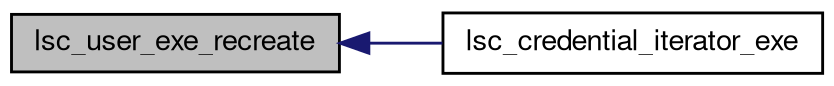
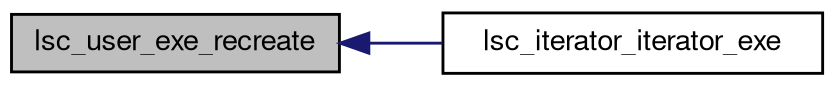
(633, 43) -> (633, 43)
